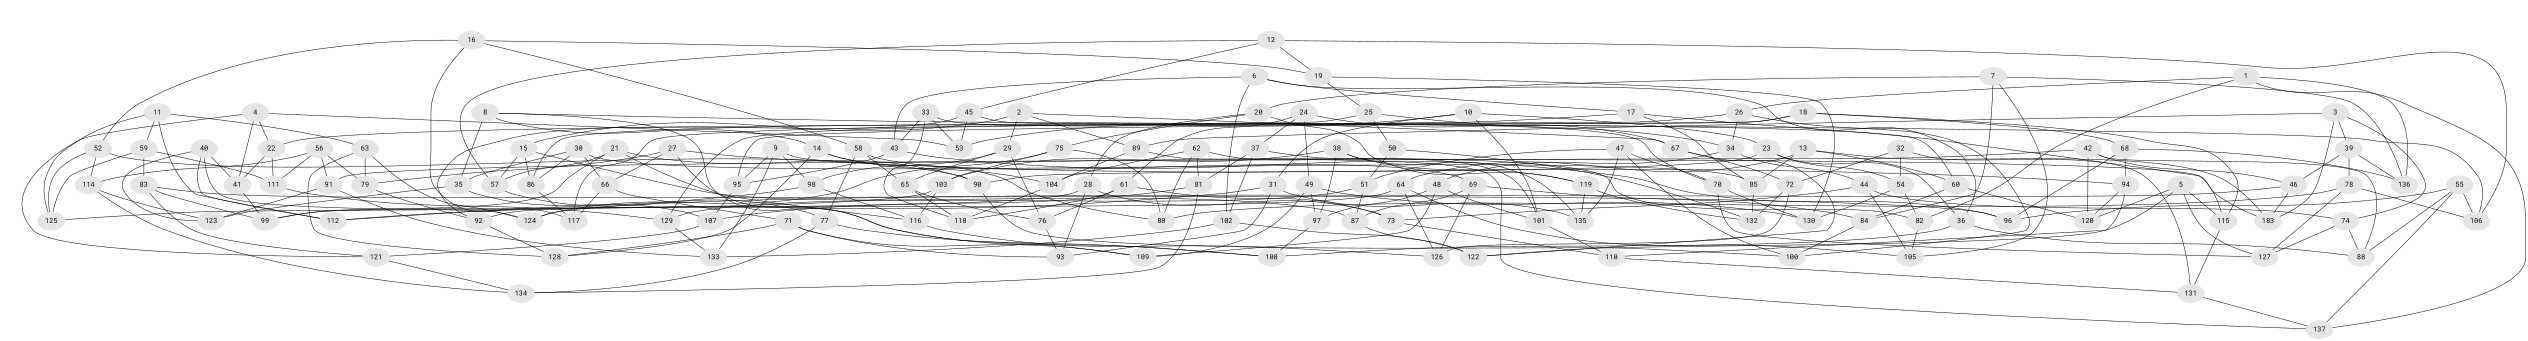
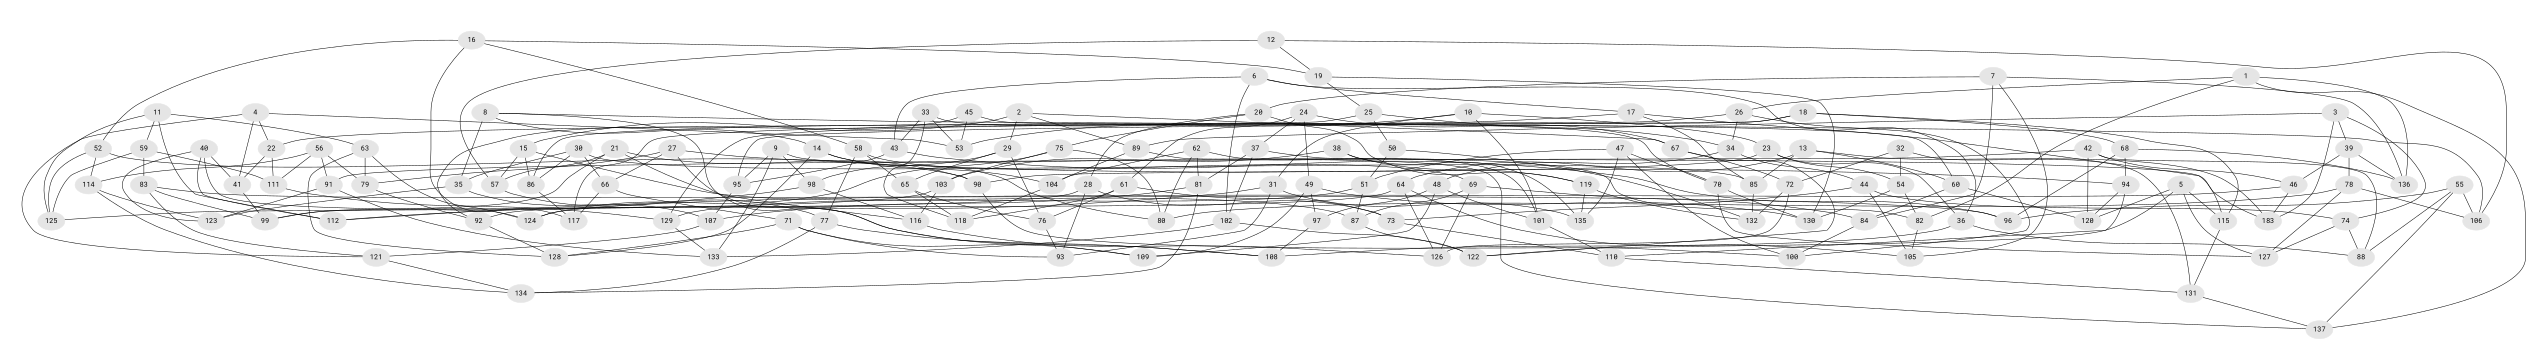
(1120, 75) -> none
(1330, 186) -> none
